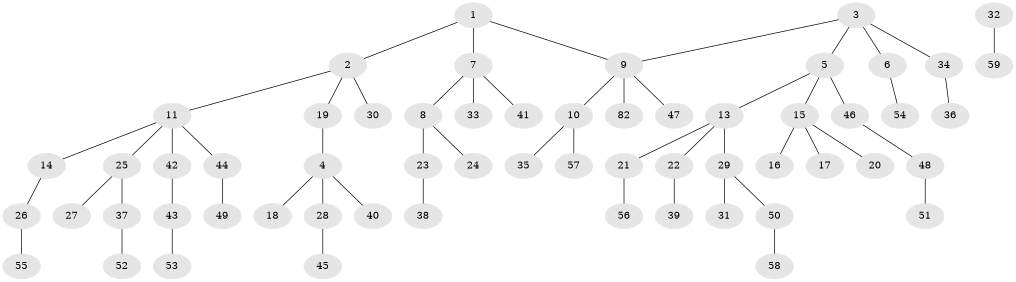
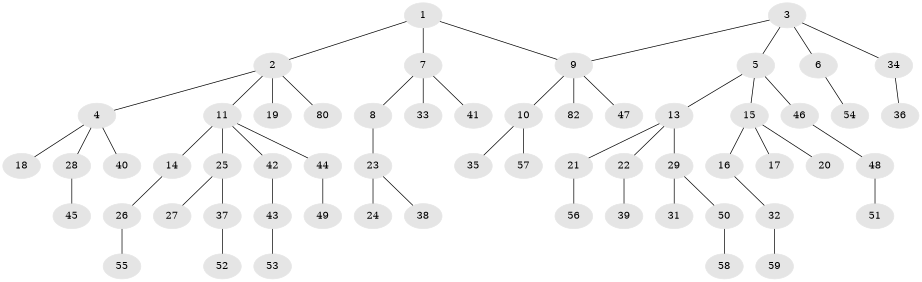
(373, 116) -> (323, 116)
(323, 141) -> (185, 91)
(448, 141) -> (373, 191)
none -> (749, 191)
